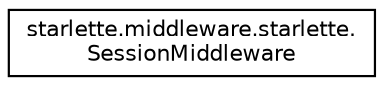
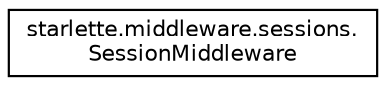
(192, 43) -> (193, 43)
